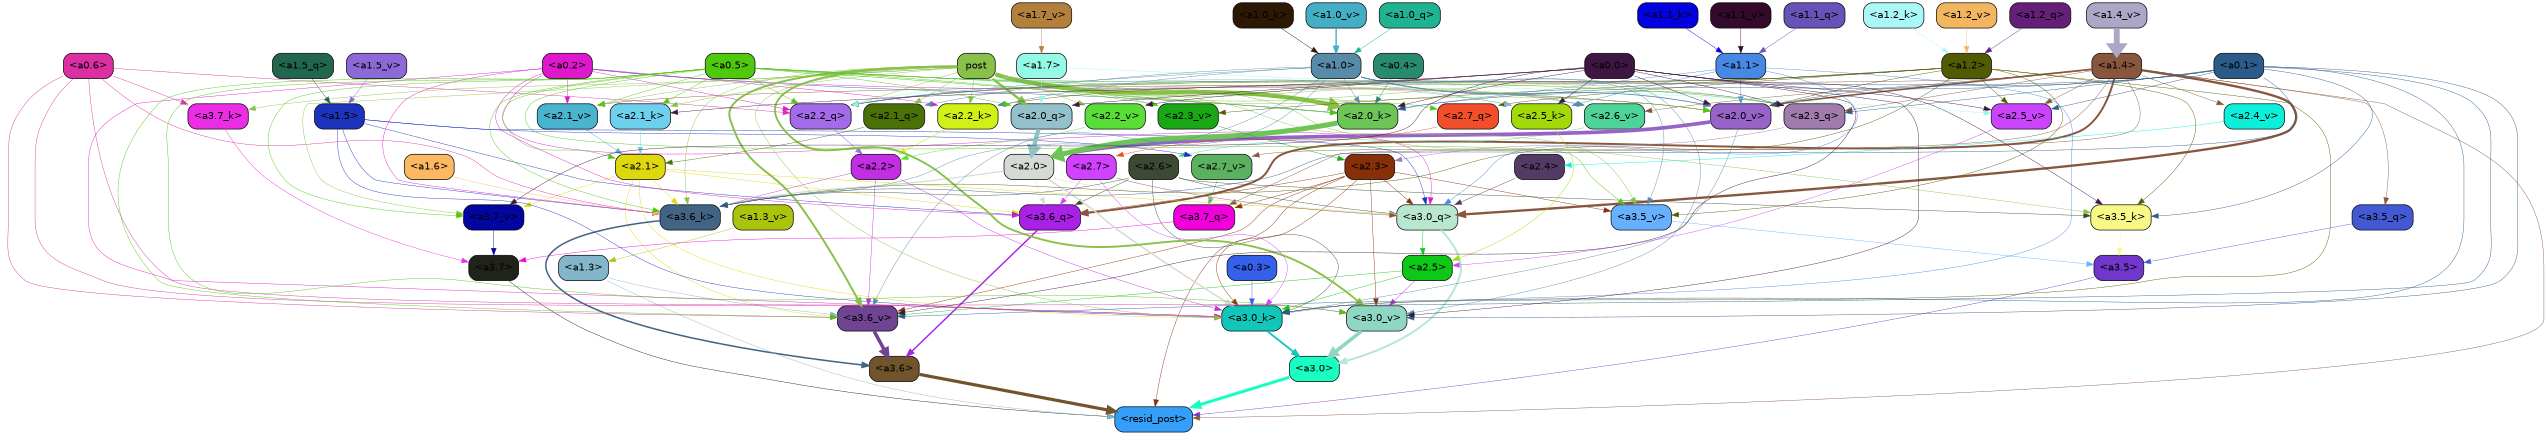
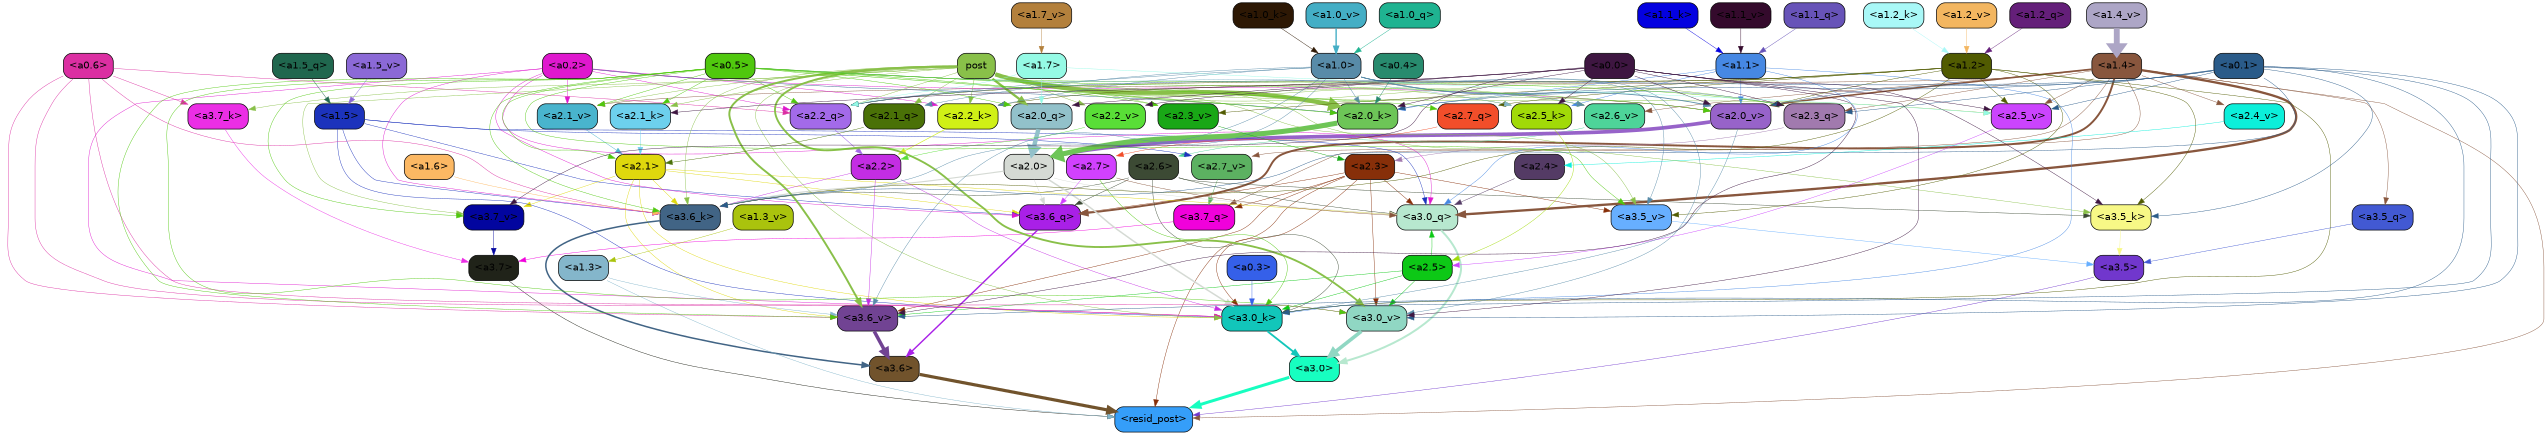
none -> (1489, 101)
(1242, 235) -> (1242, 235)
(1423, 239) -> (1432, 246)
(1408, 288) -> (1408, 288)
